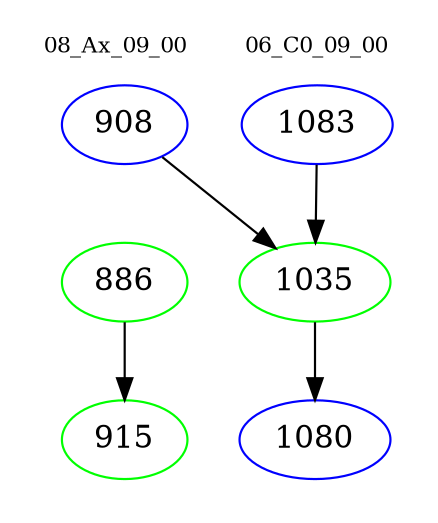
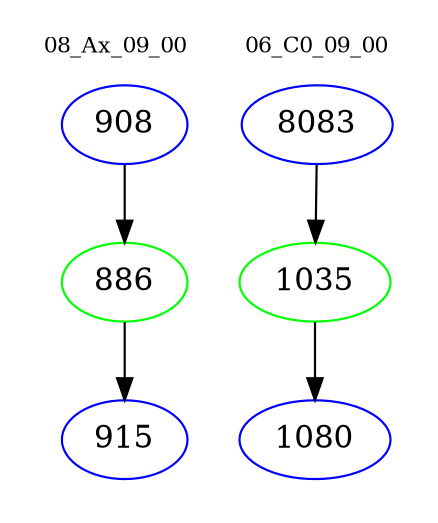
(317, 125) -> (317, 125)
(191, 180) -> (125, 193)
(125, 440) -> (125, 440)
